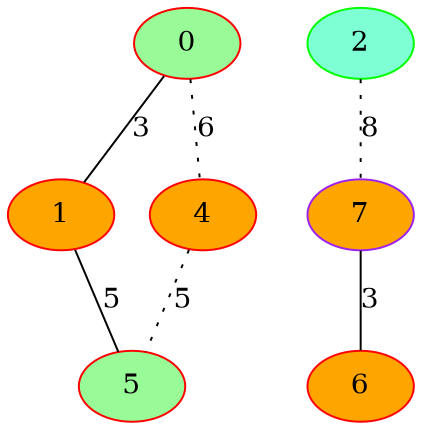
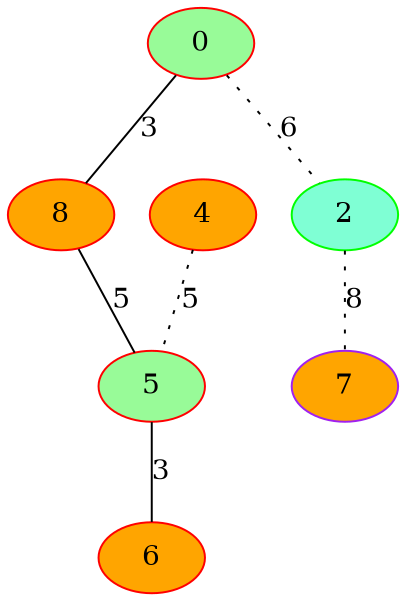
(195, 129) -> (273, 129)
(61, 215) -> (61, 215)
(361, 301) -> (152, 472)
